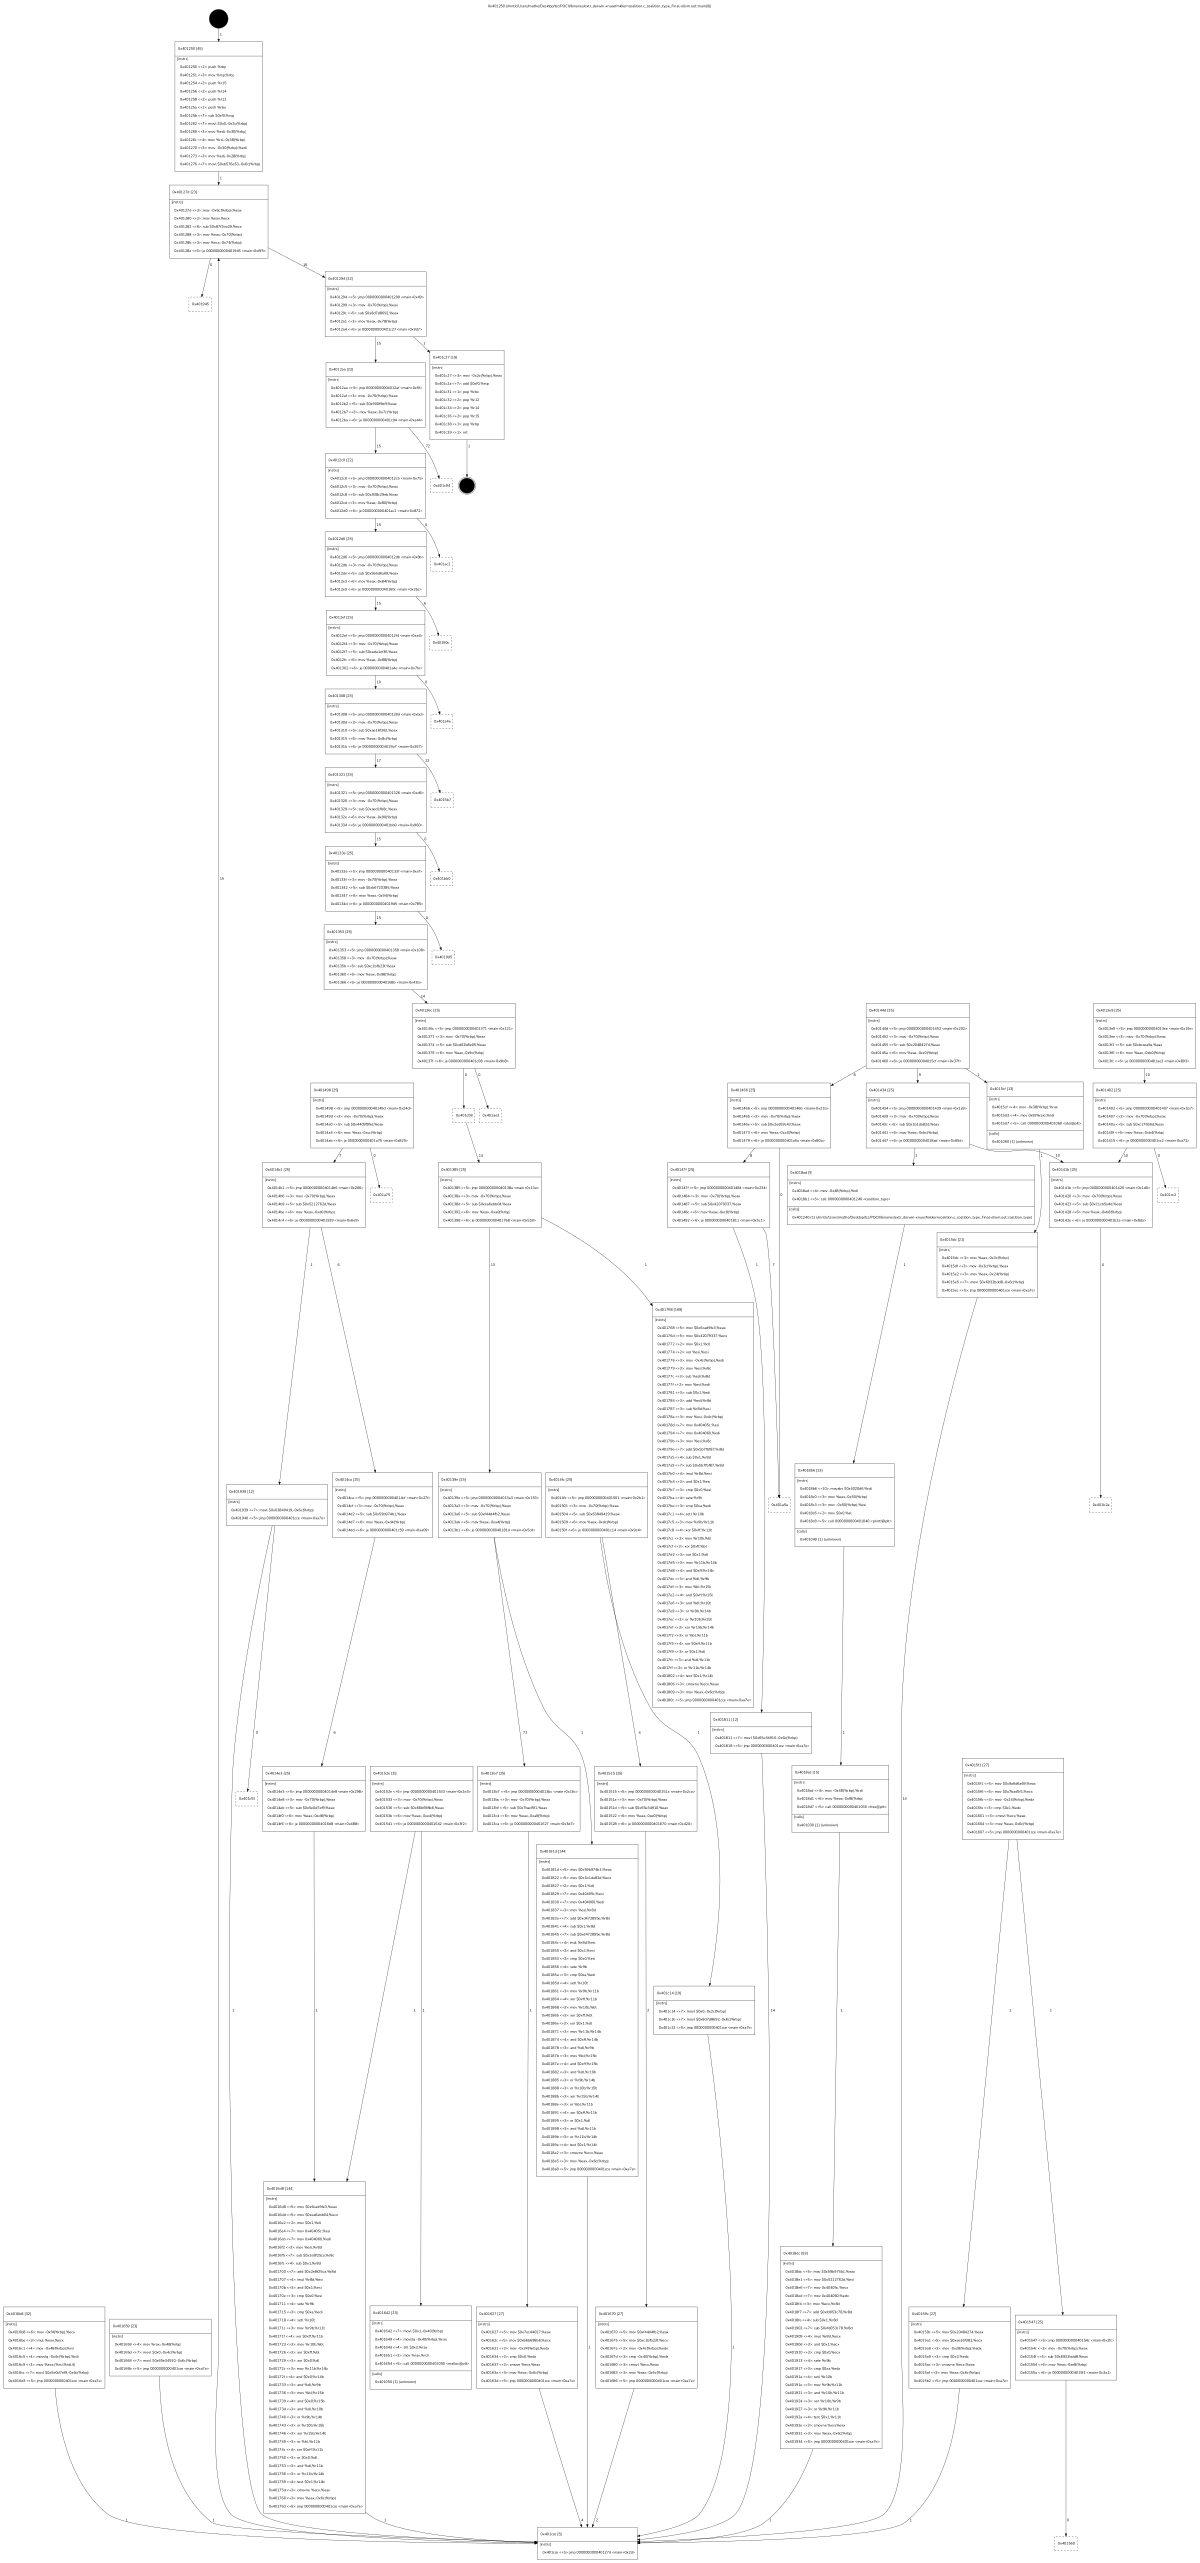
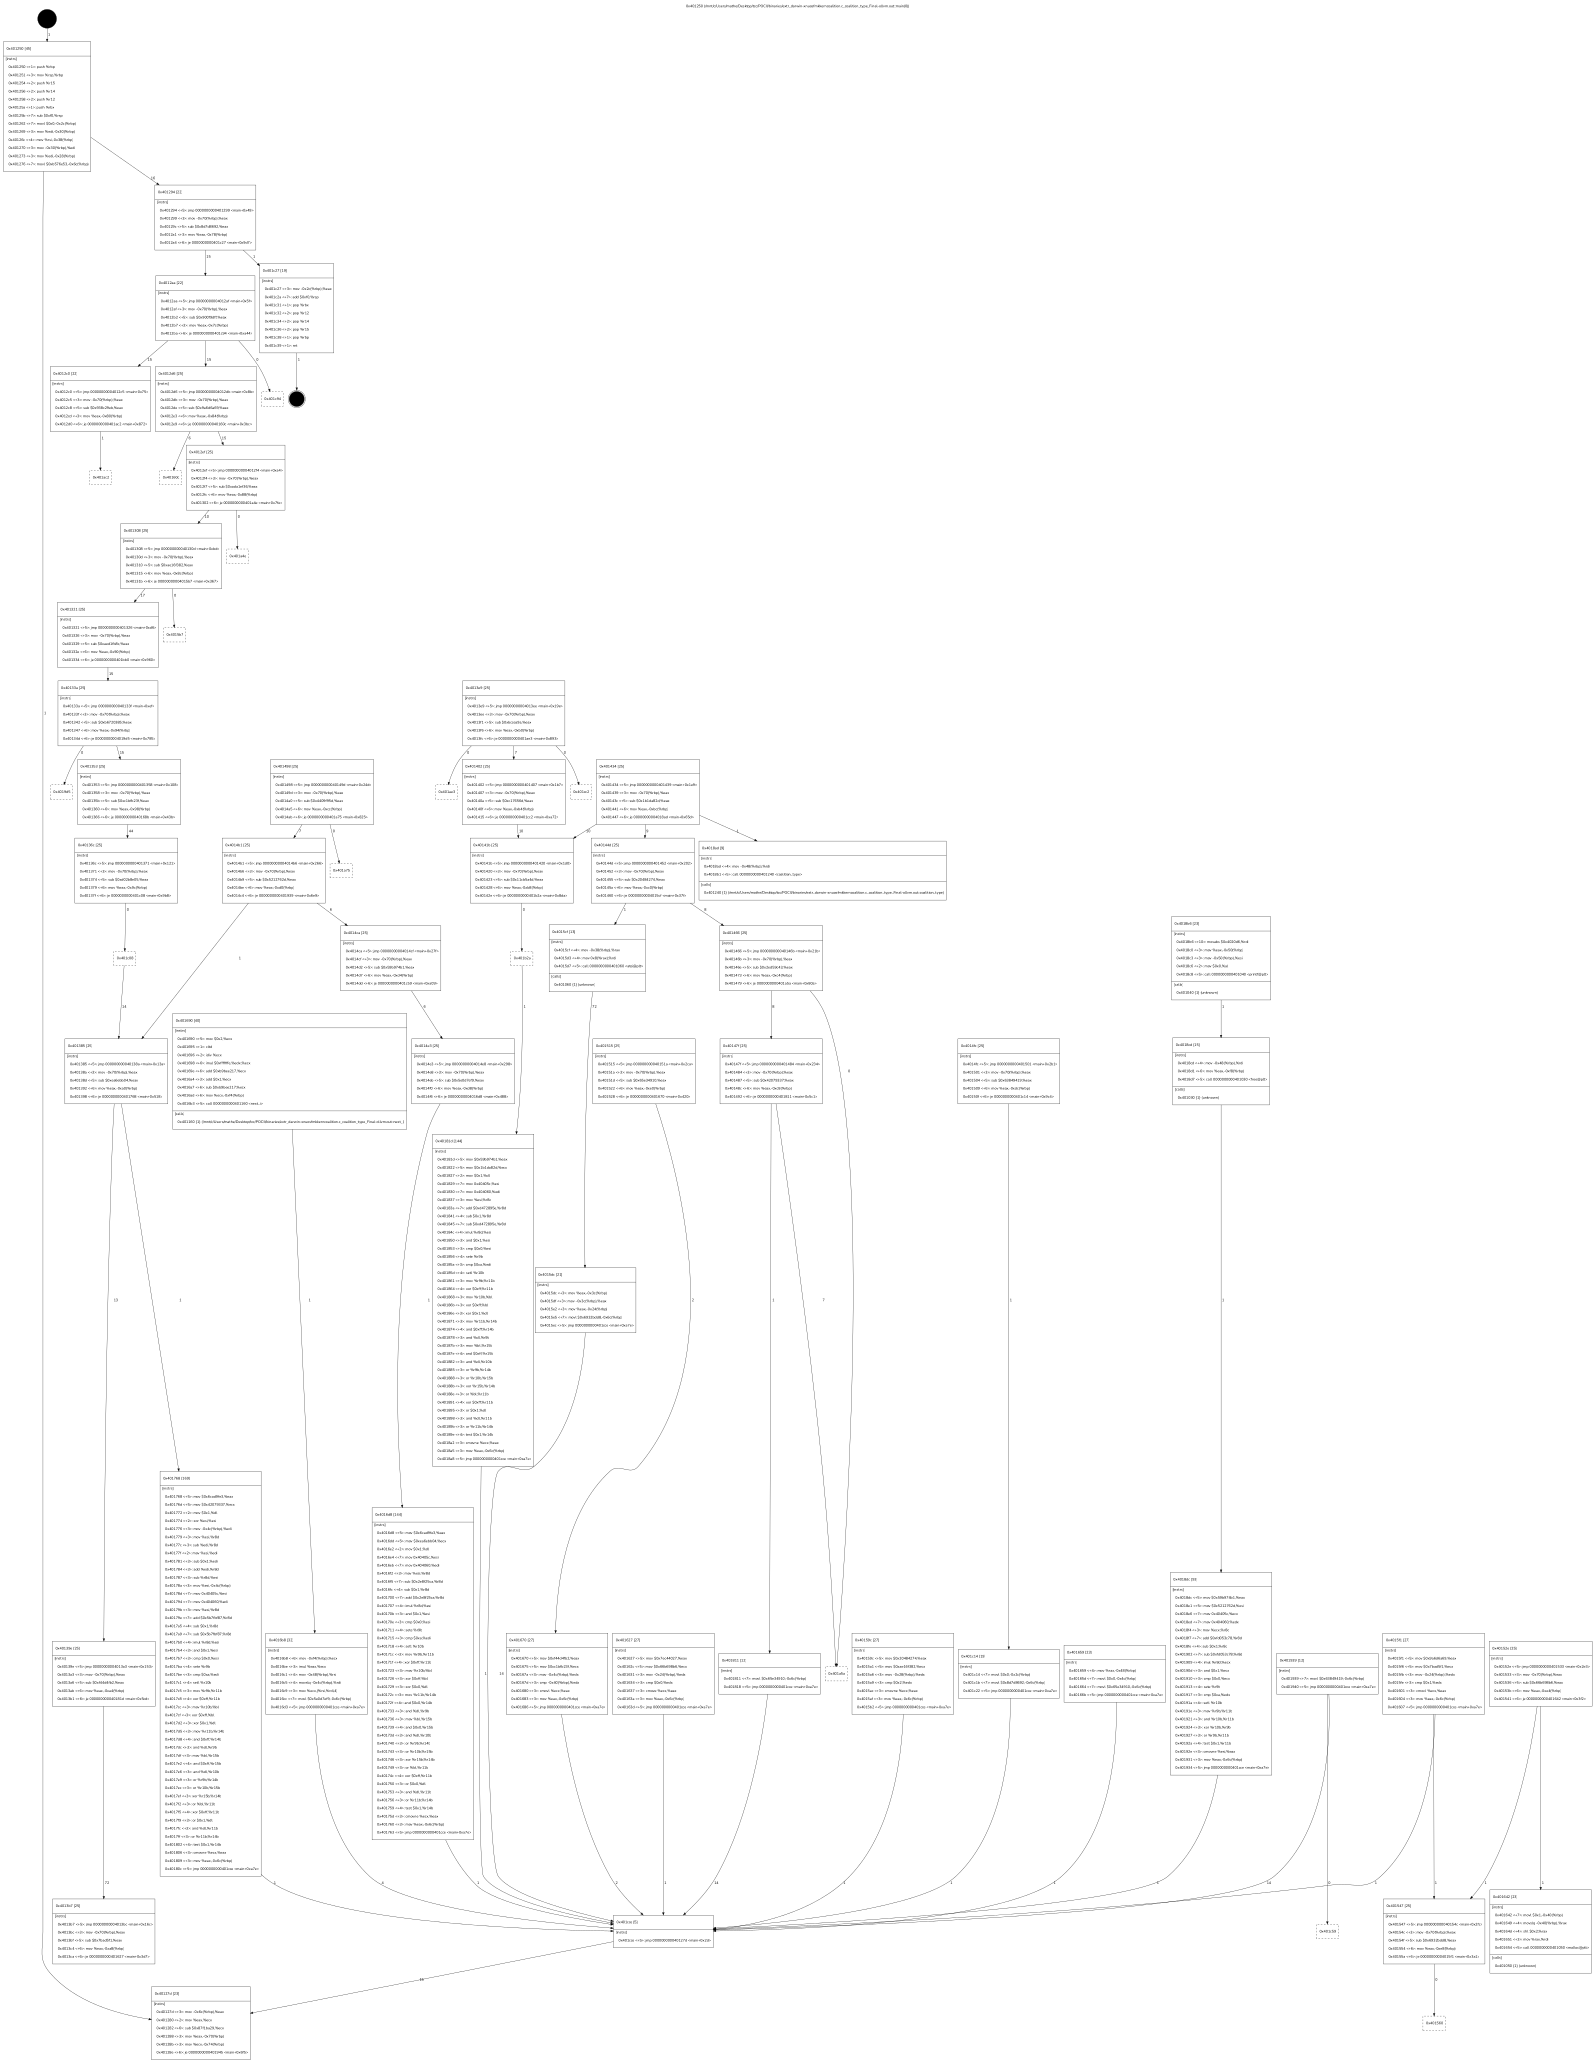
(295, 262) -> (124, 160)
(200, 304) -> none
(427, 446) -> (257, 360)
(376, 524) -> (206, 352)
(426, 525) -> (102, 438)
(427, 761) -> (175, 595)
(441, 879) -> none
(422, 997) -> (131, 831)
none -> (290, 1071)
(918, 1074) -> (645, 830)
(1147, 1075) -> (515, 753)
(481, 1087) -> (458, 763)
(1041, 1156) -> (594, 1007)
(1160, 1167) -> (570, 762)
(879, 1343) -> none
(295, 1355) -> (196, 970)
(621, 1651) -> none
(538, 1695) -> (522, 1049)
none -> (432, 1921)
(381, 2005) -> (1516, 1806)
(233, 2010) -> (1268, 1883)
(528, 2068) -> none
(986, 2072) -> (1116, 1906)
(126, 2520) -> (382, 1883)
(582, 2520) -> (665, 1883)
